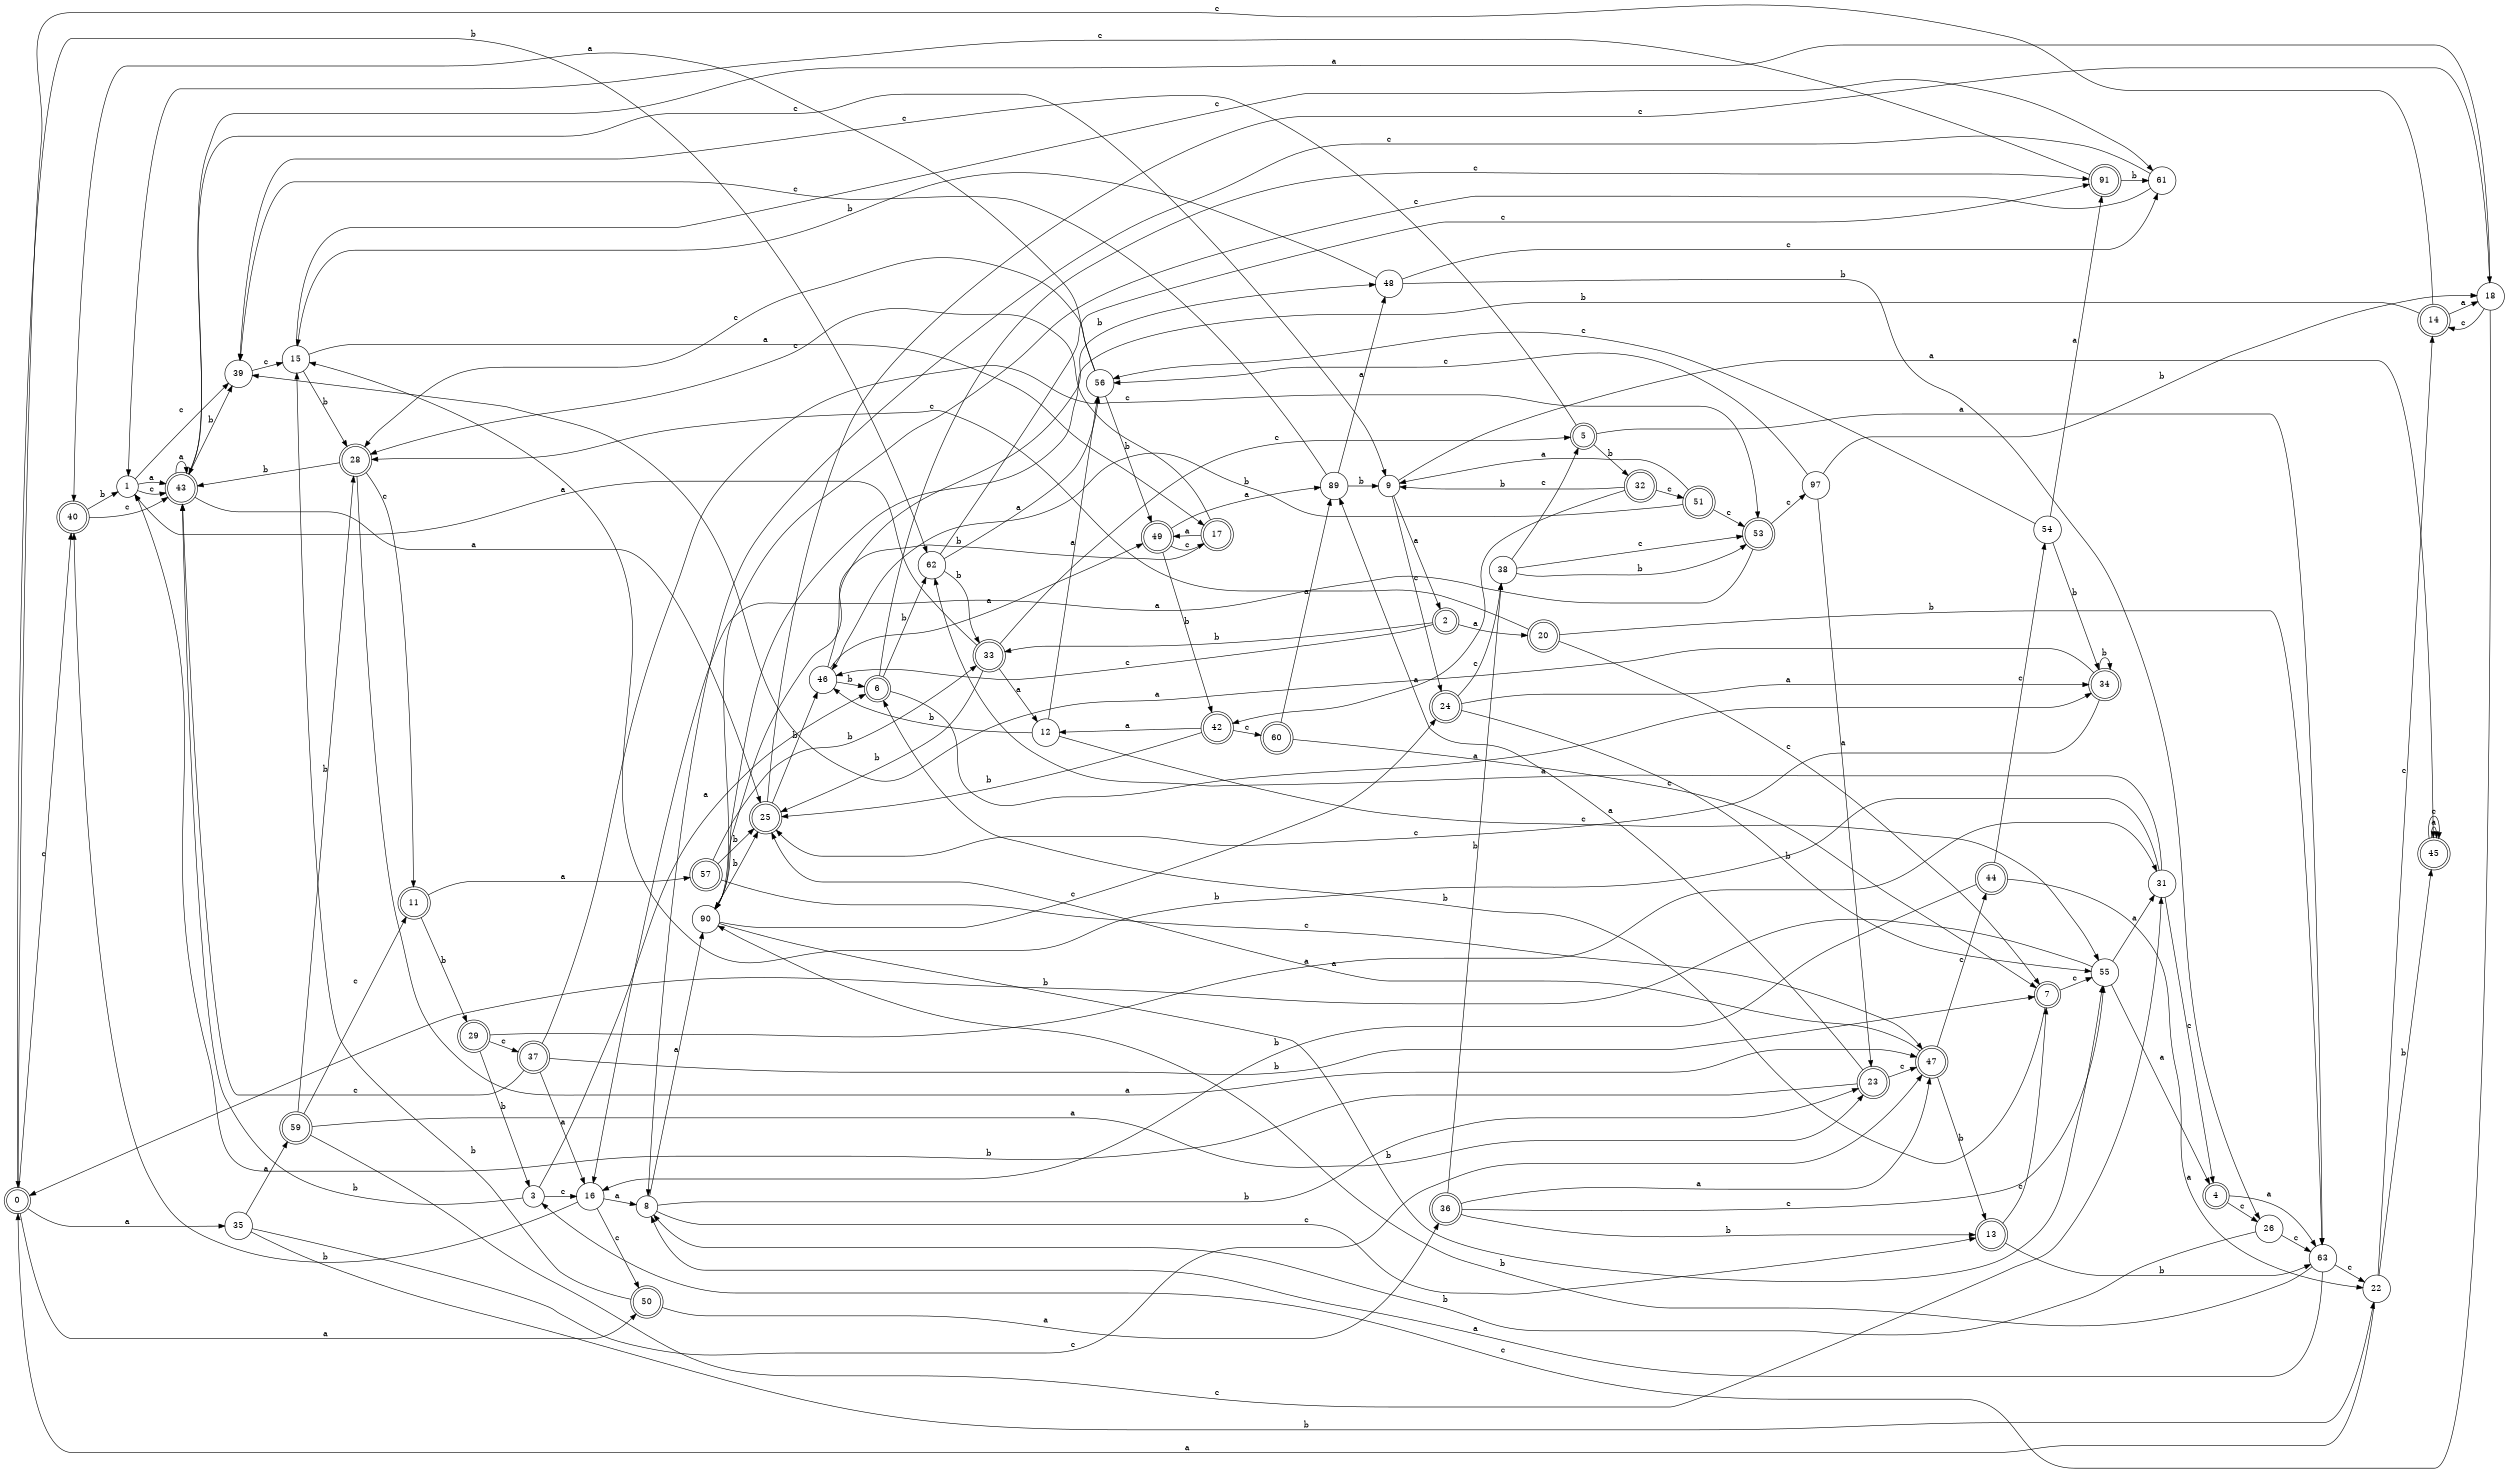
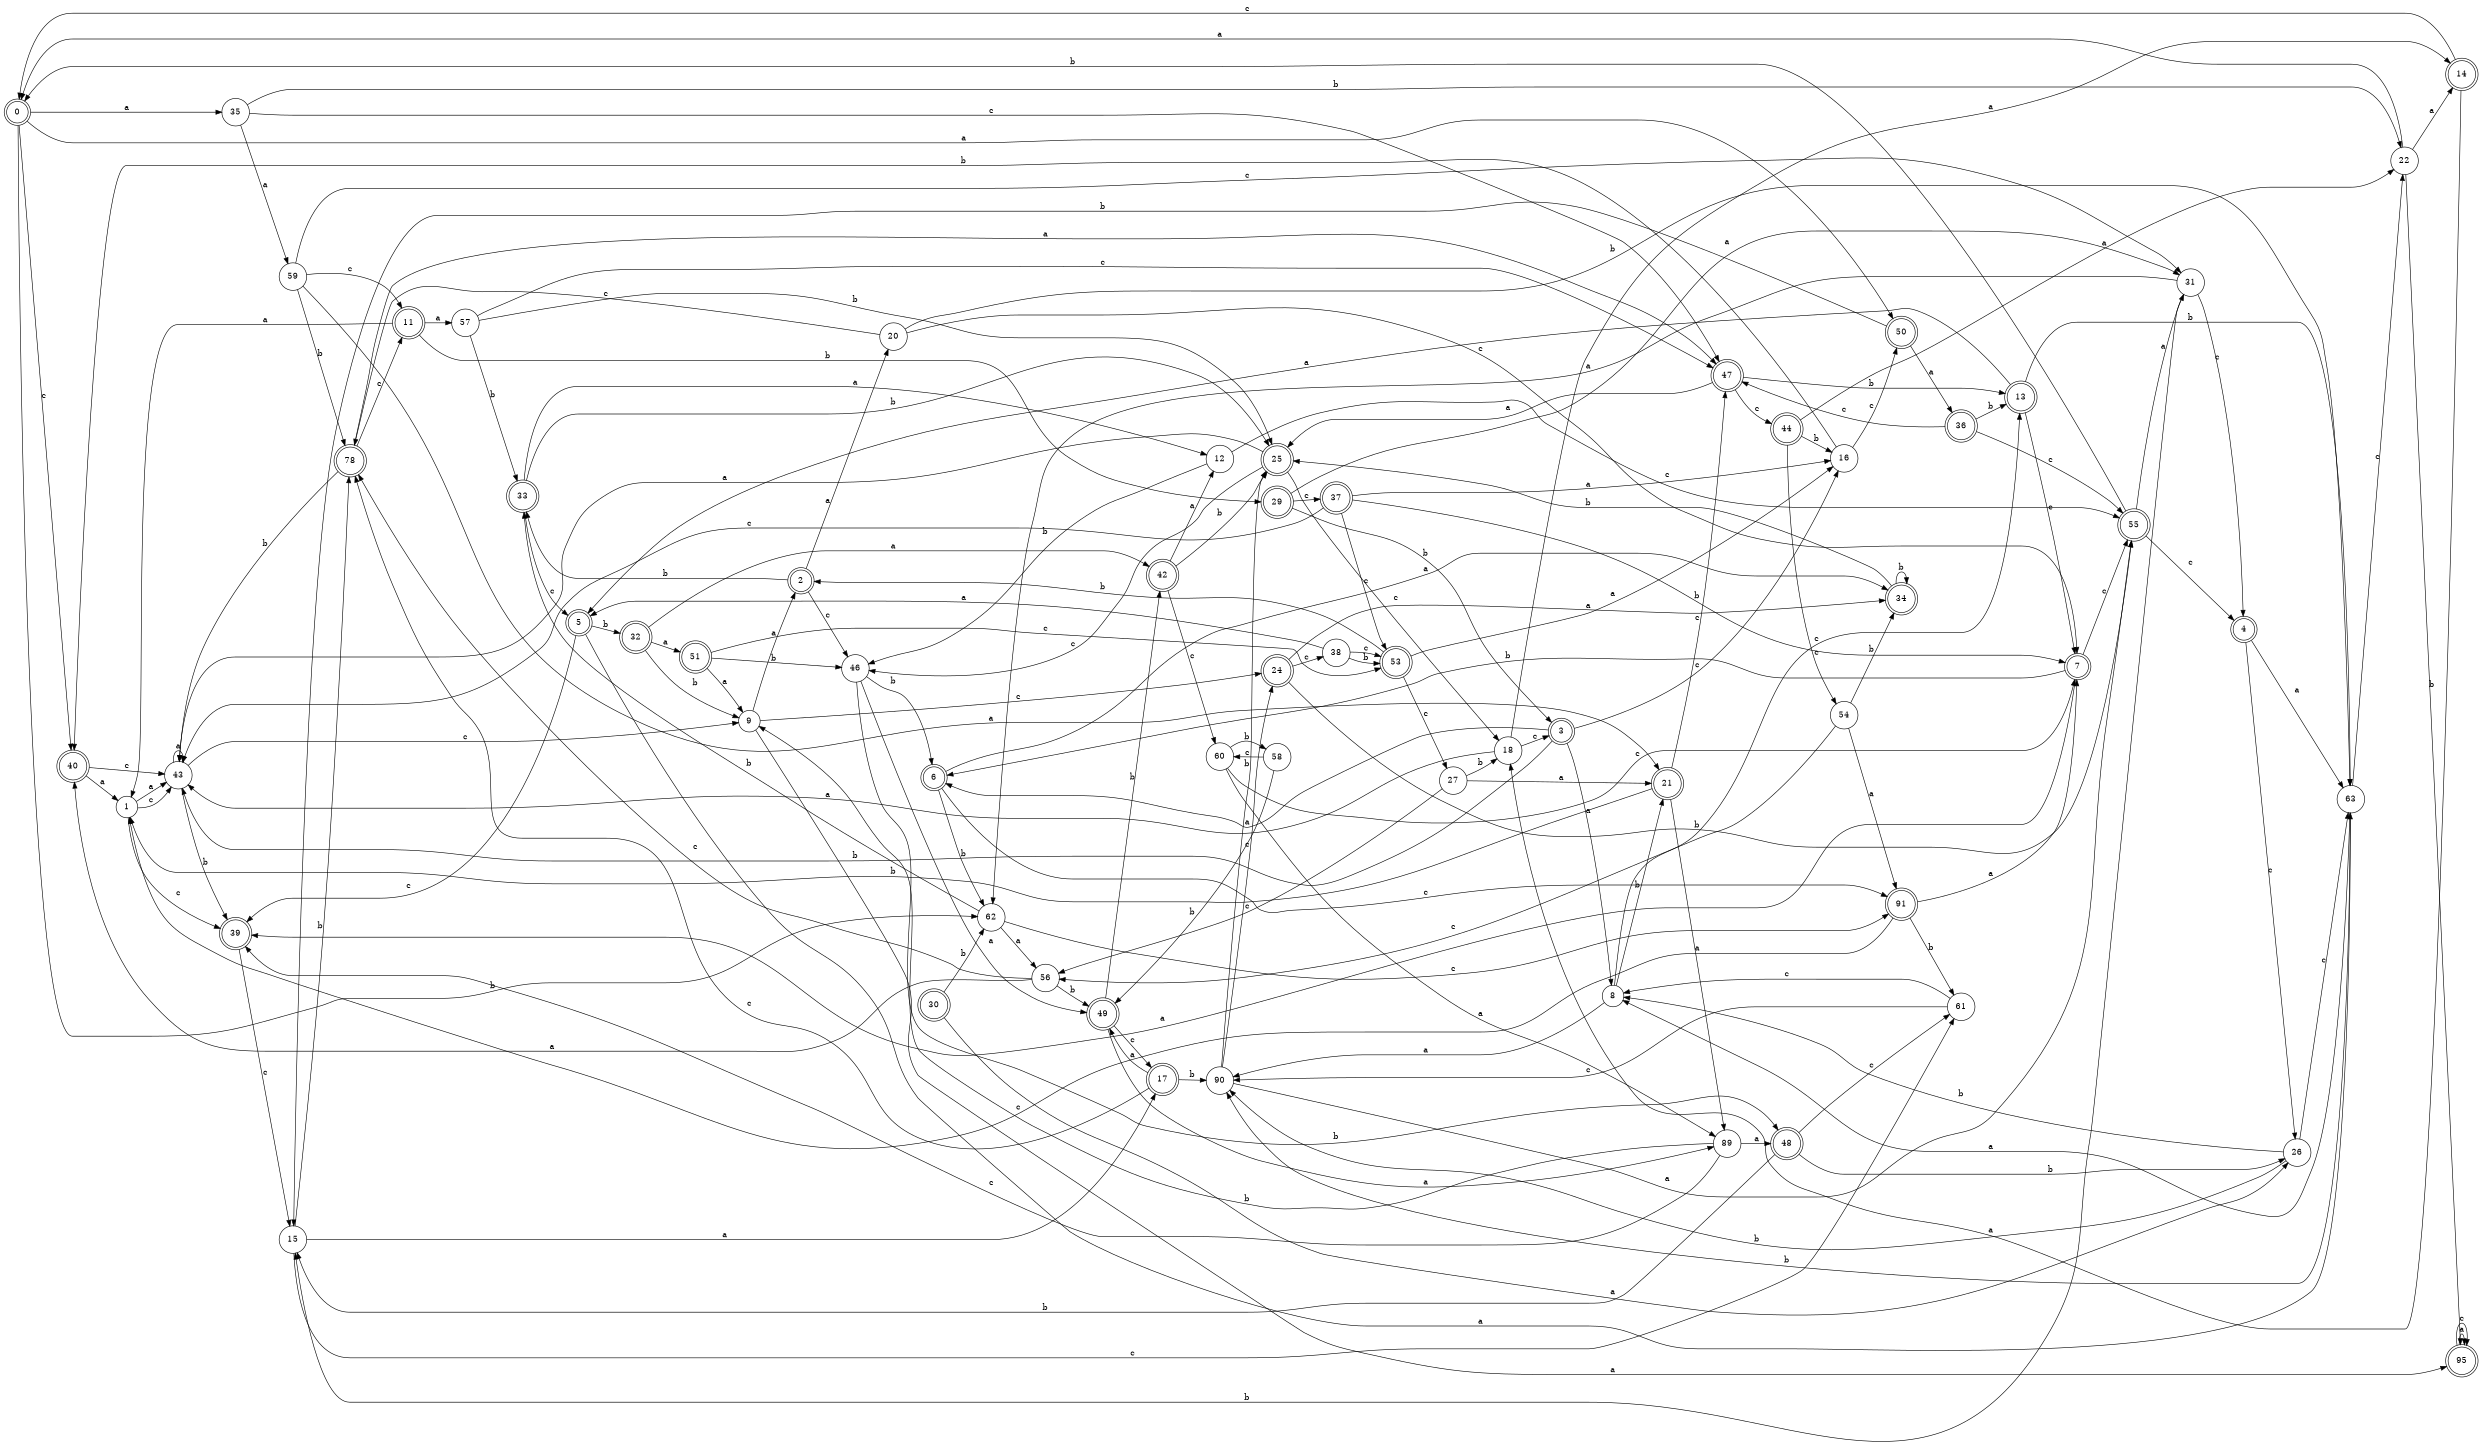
(1389, 284) -> (1787, 1144)
(1391, 314) -> (1752, 1243)
(2463, 323) -> (1991, 107)
none -> (1288, 370)
(239, 374) -> (236, 934)
(356, 460) -> (350, 461)
(1544, 483) -> (964, 598)
(1816, 485) -> (1453, 781)
(181, 488) -> (178, 775)
(594, 488) -> (146, 447)
(1670, 489) -> (666, 642)
(103, 495) -> (103, 782)
(546, 550) -> (642, 483)
(1073, 561) -> none
none -> (1108, 594)
(1544, 636) -> (894, 337)
(1076, 704) -> (1275, 998)
(796, 736) -> (1073, 644)
(1277, 738) -> (1220, 757)
none -> (1277, 757)
(2404, 771) -> (2432, 111)
(1416, 833) -> (1588, 503)
none -> (2041, 846)
(2434, 854) -> (2462, 1361)
(706, 875) -> (465, 323)
(1474, 891) -> none
(2105, 973) -> (2134, 525)
none -> (934, 1005)
(2162, 1058) -> (2191, 562)
(1873, 1082) -> (1668, 784)
(296, 1128) -> (293, 277)
(1389, 1156) -> (1668, 1179)
(1699, 1184) -> (1844, 409)
(534, 1196) -> (1561, 731)
(617, 1201) -> (1595, 860)
